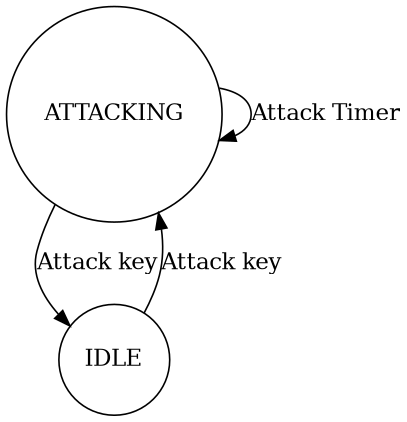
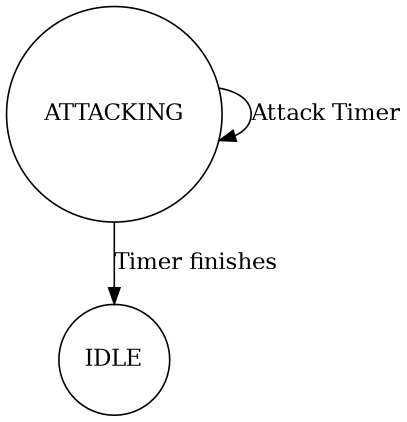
(98, 263) -> (196, 263)
(160, 272) -> none
